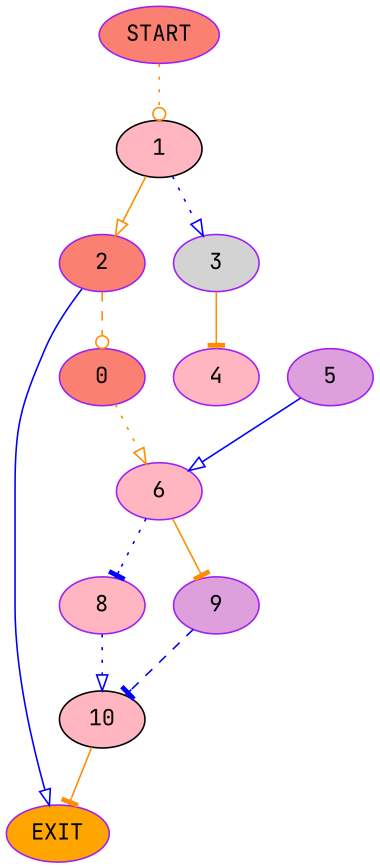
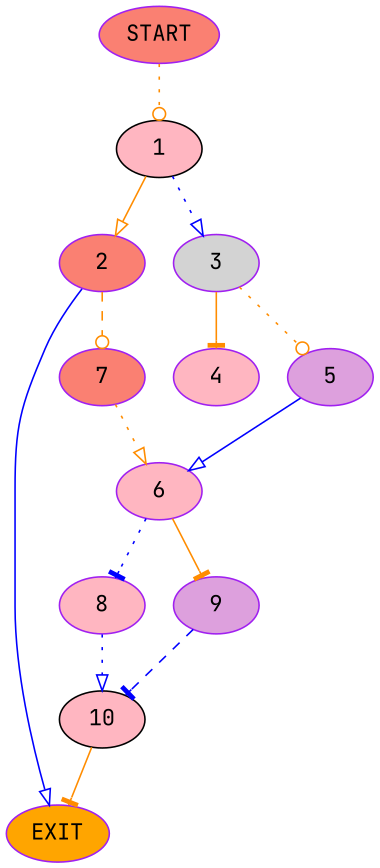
none -> (269, 315)
(102, 377) -> (102, 377)
